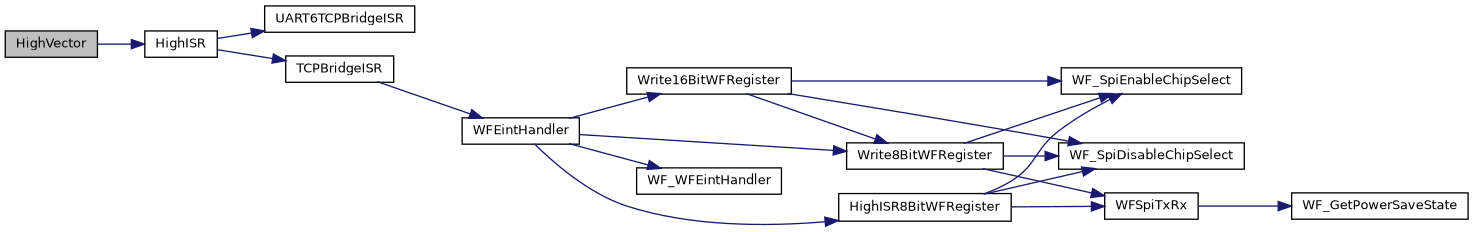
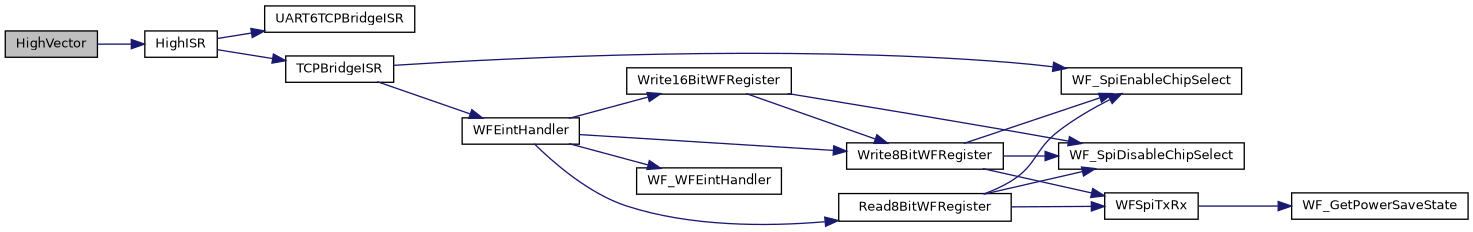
(920, 81) -> (723, 54)
(925, 207) -> (925, 207)
